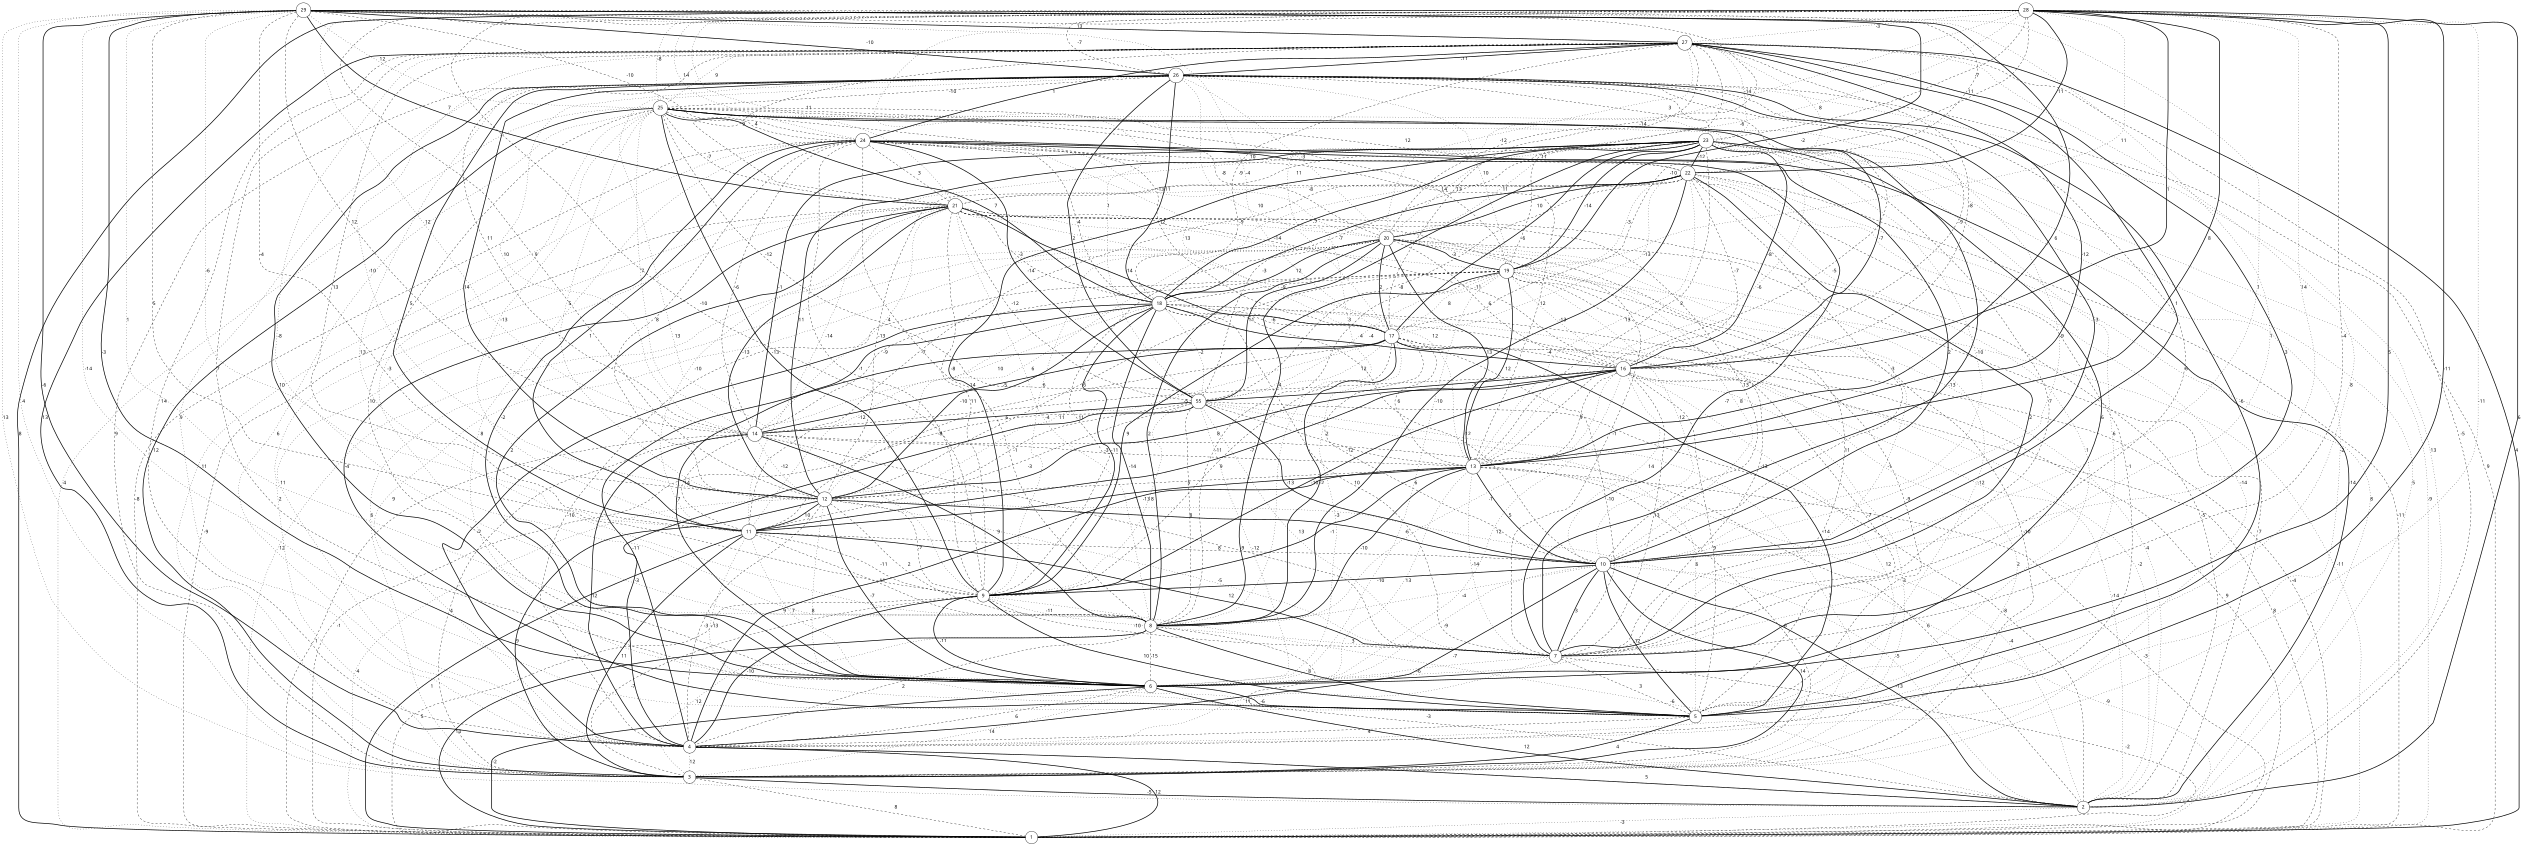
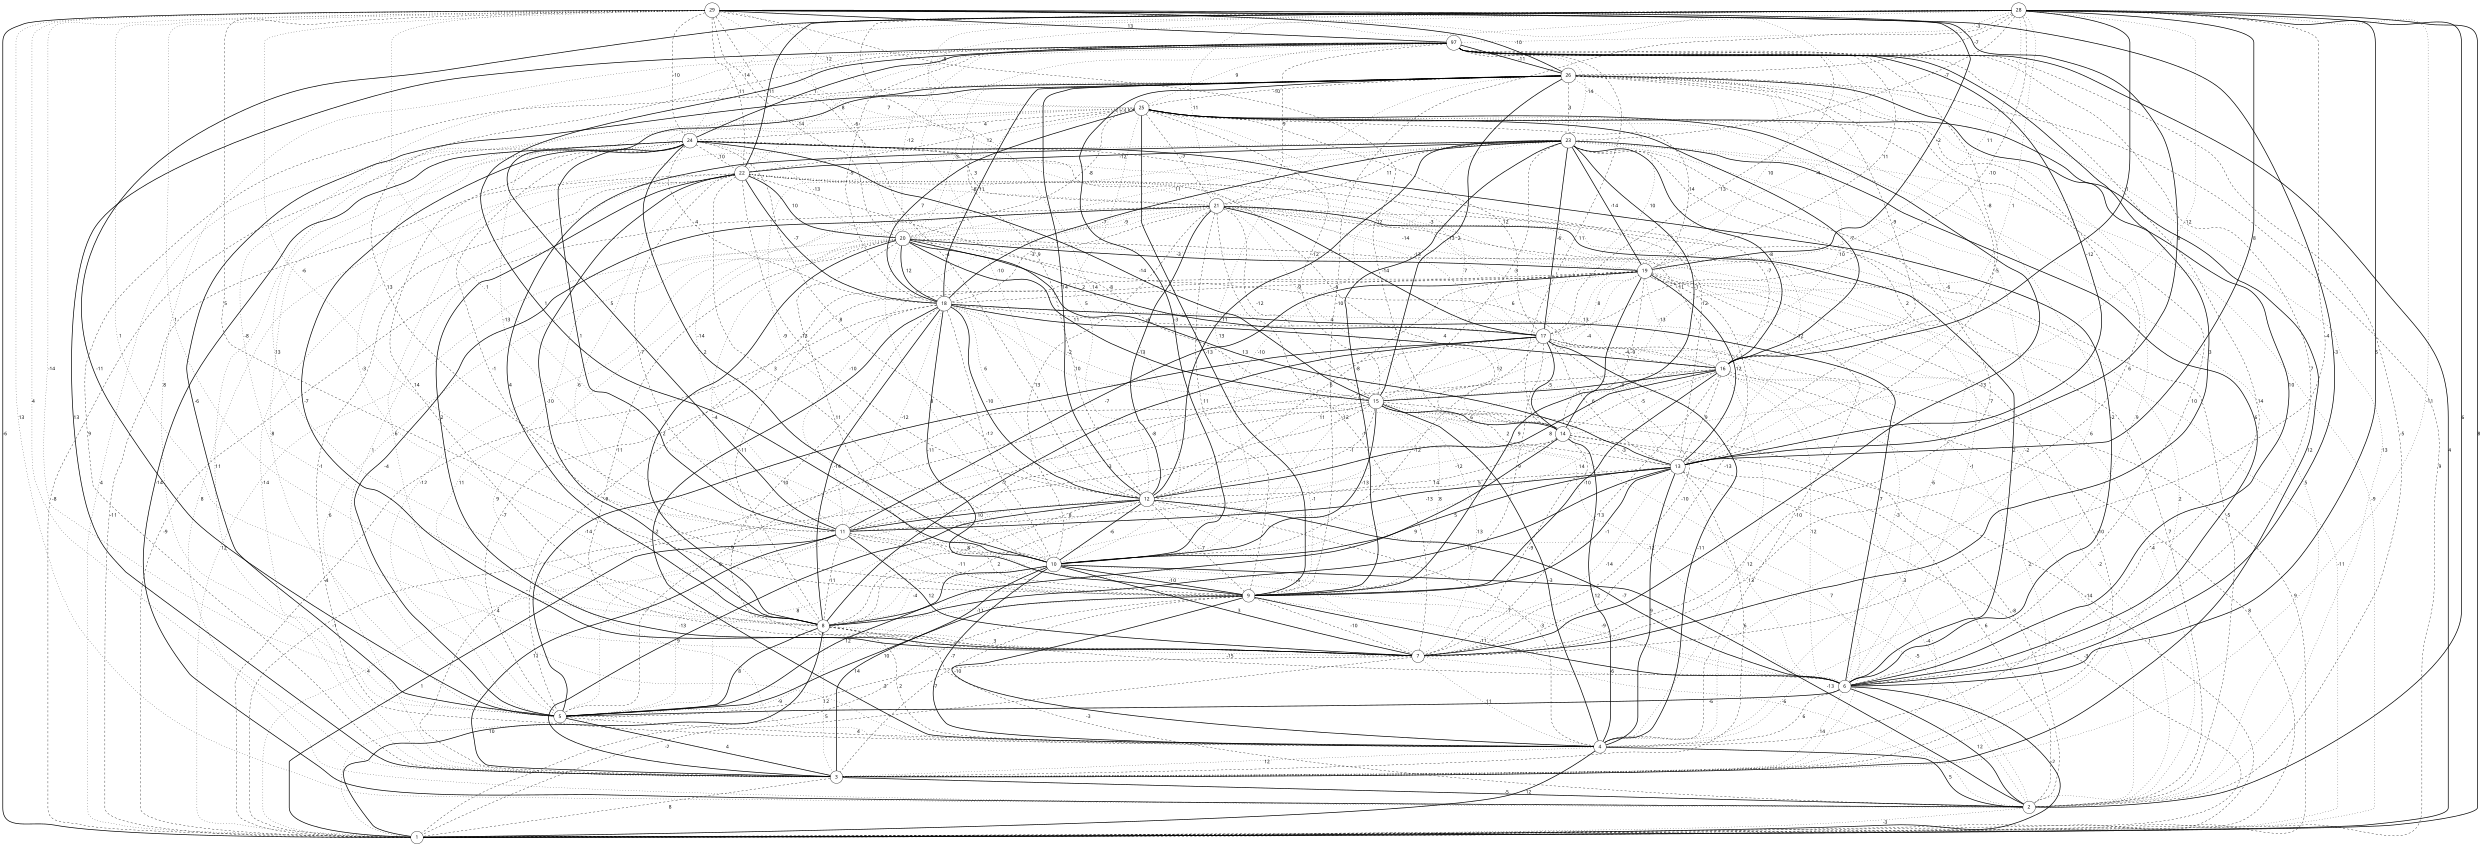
(1685, 43) -> (1454, 43)
(1485, 142) -> none
(609, 159) -> (954, 132)
(1199, 401) -> (1376, 401)
(1191, 466) -> (1229, 345)
(78, 471) -> (3, 278)
